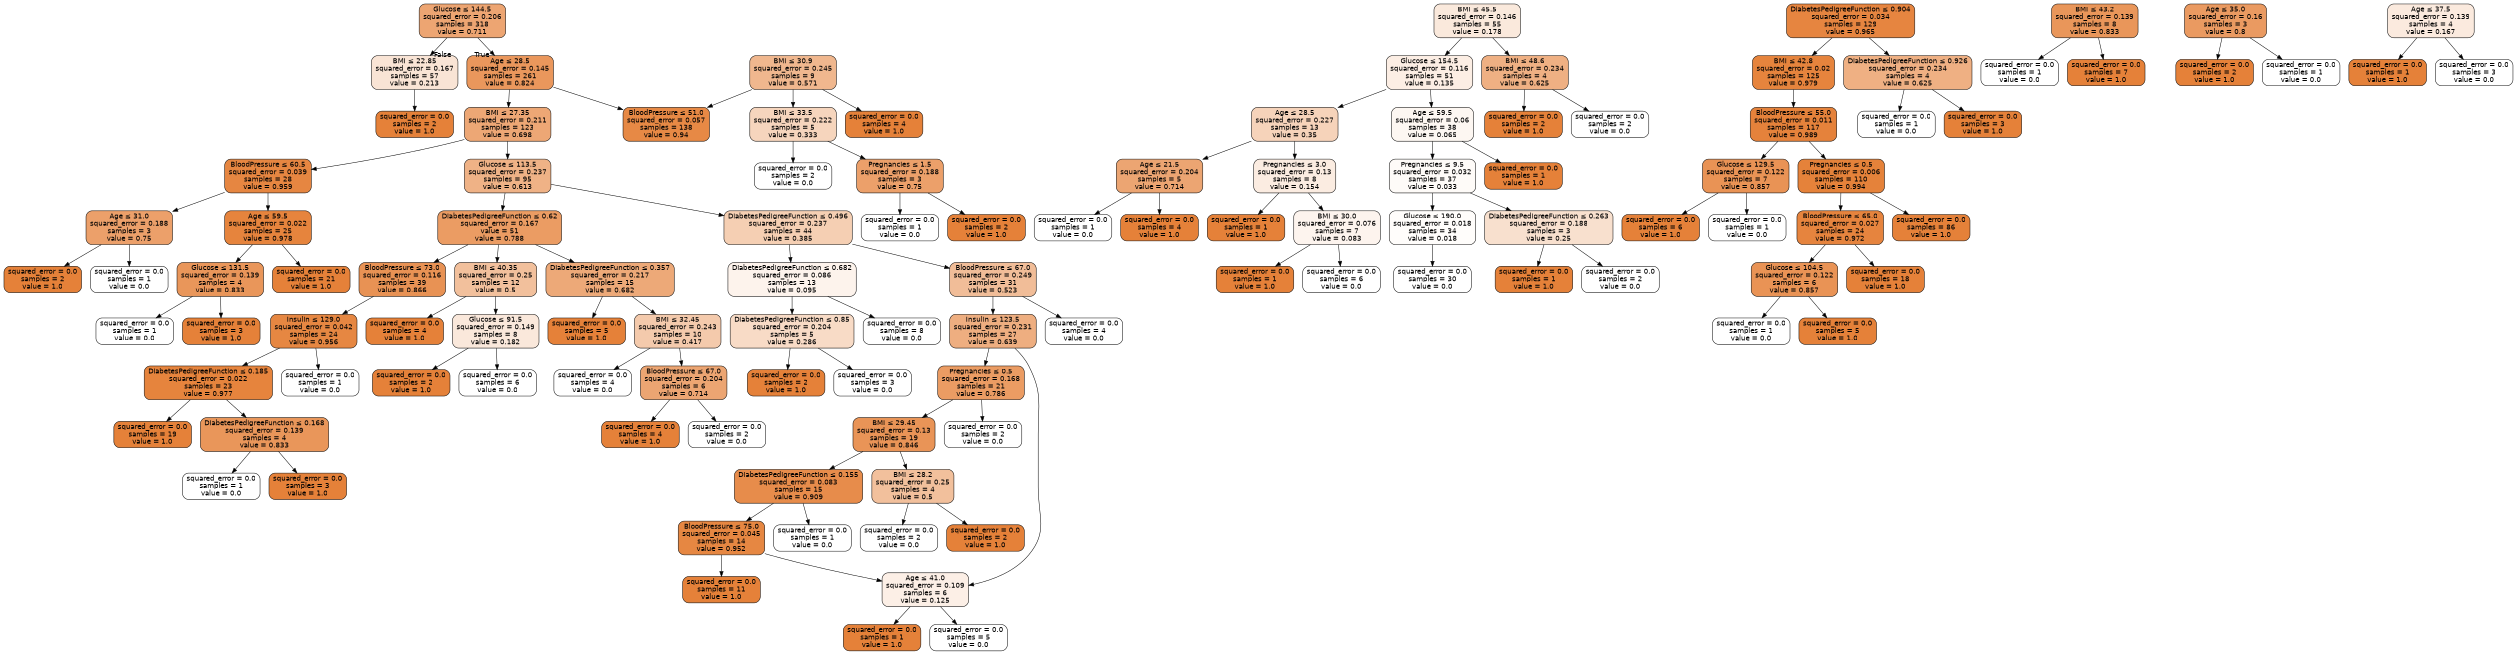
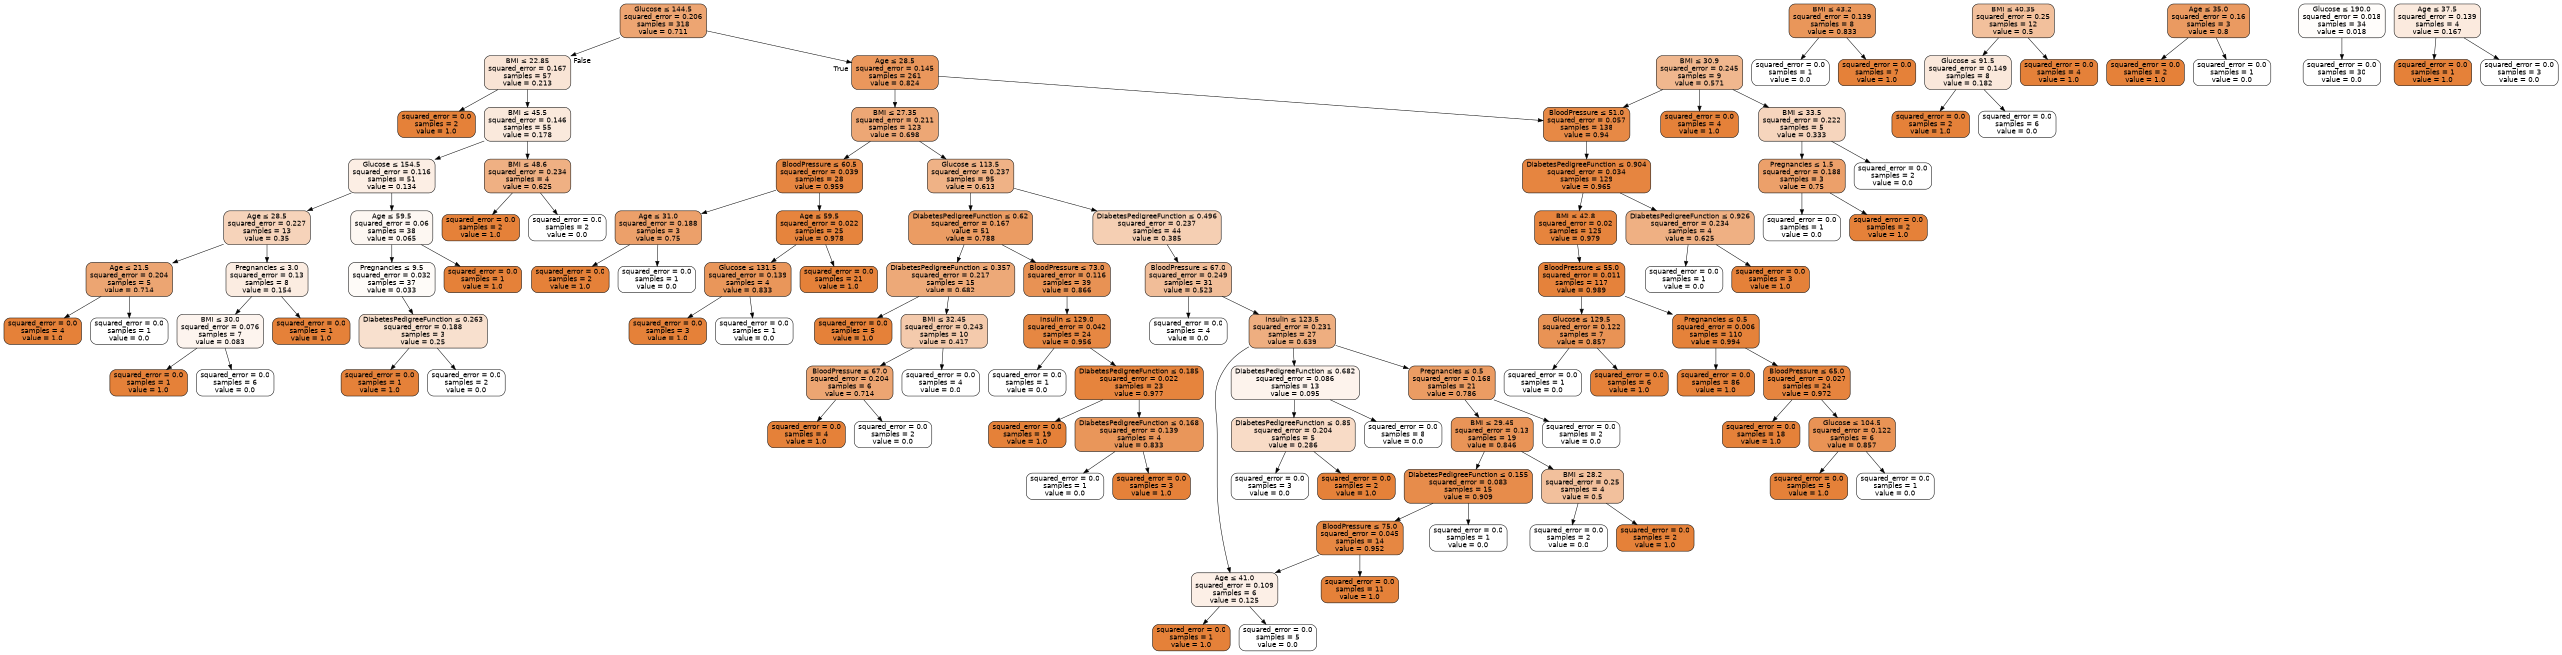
(1430, 84) -> (392, 187)
none -> (528, 96)
none -> (1587, 148)
(1432, 199) -> none
(498, 251) -> none
(790, 251) -> (1294, 354)
